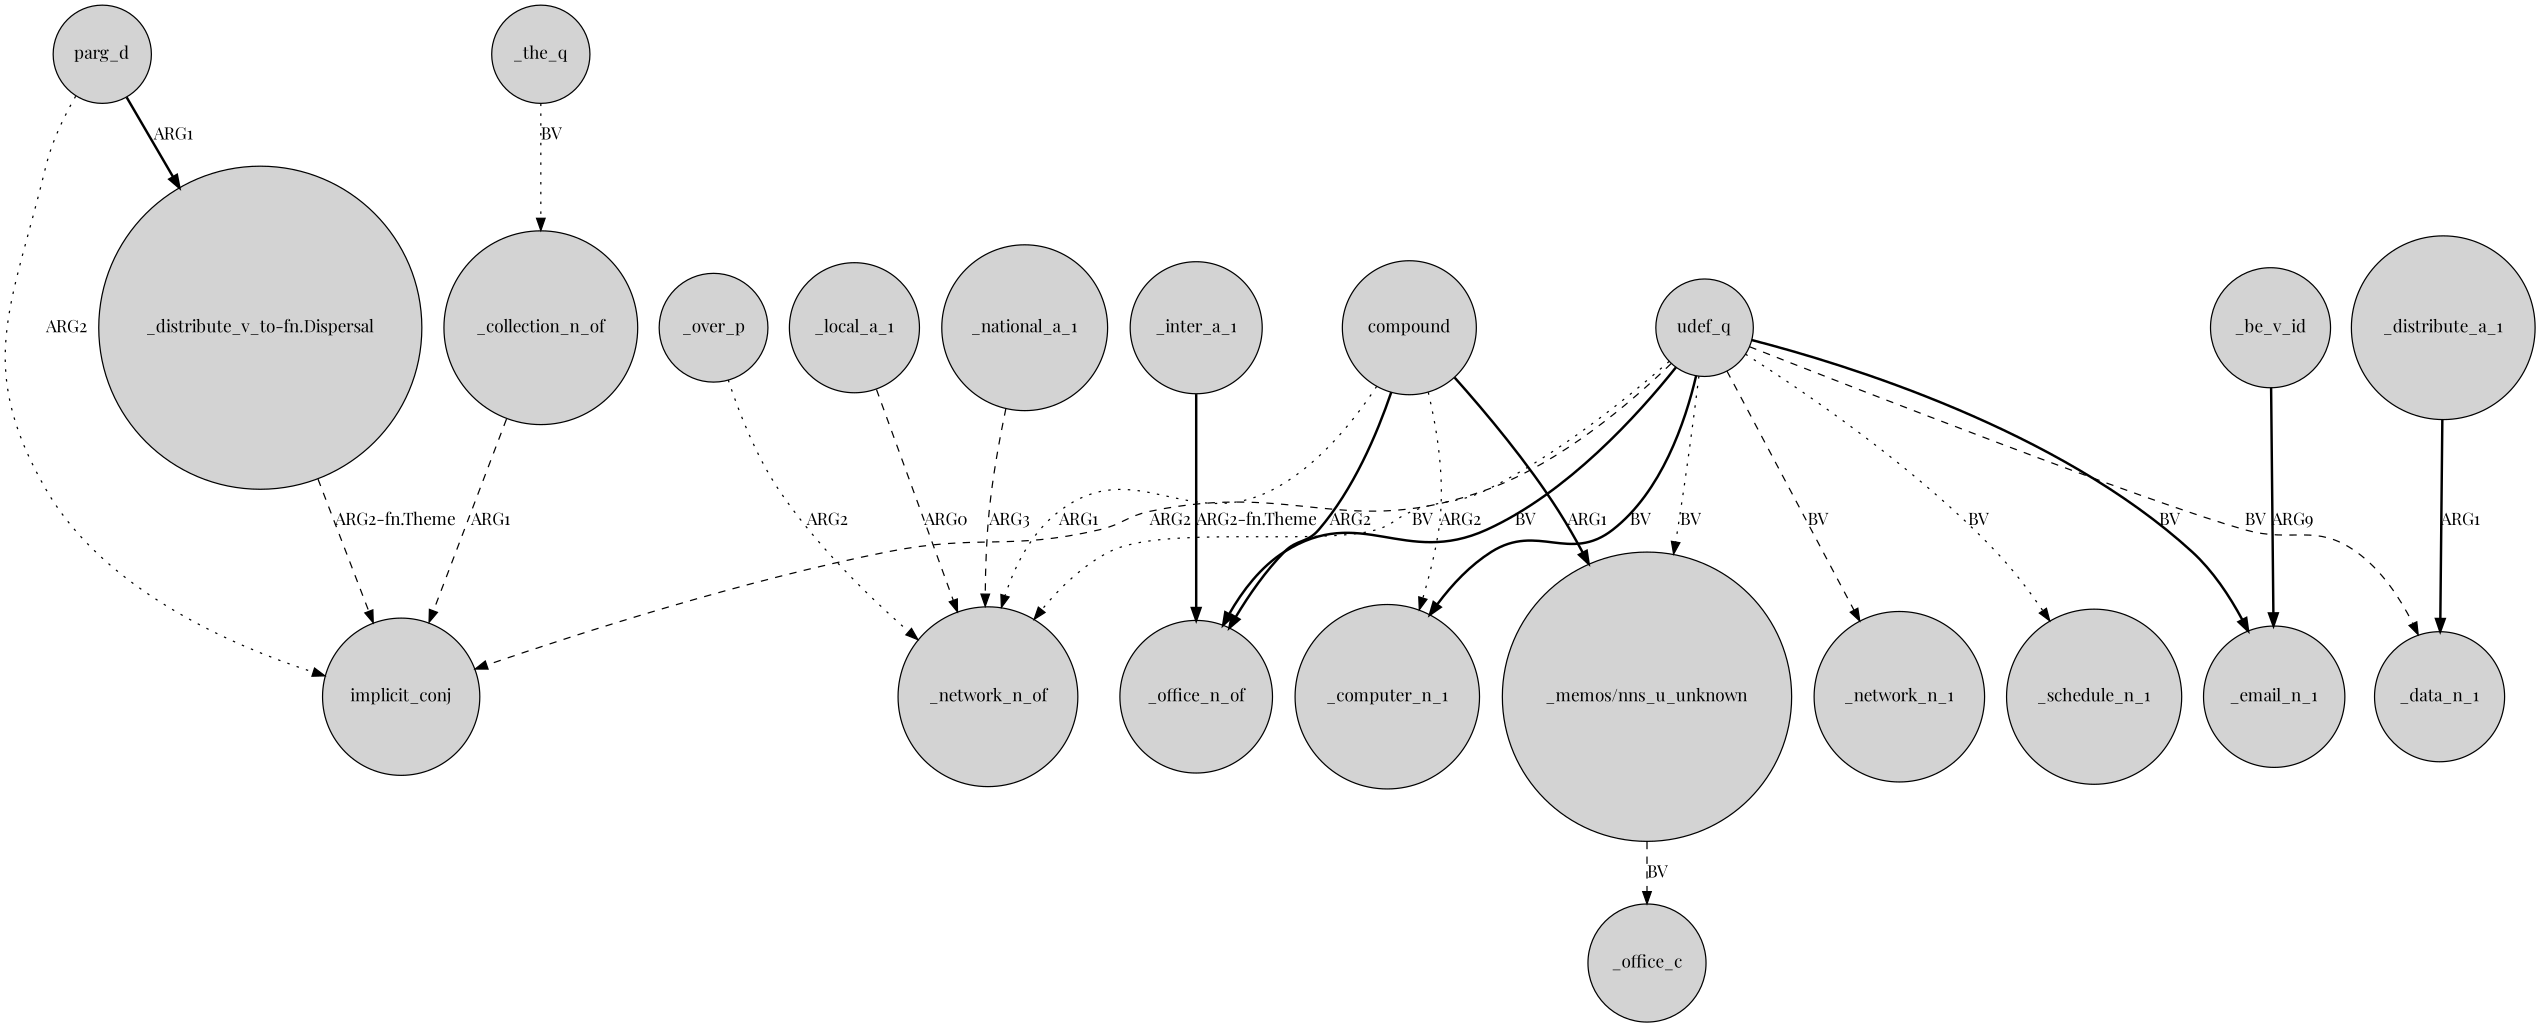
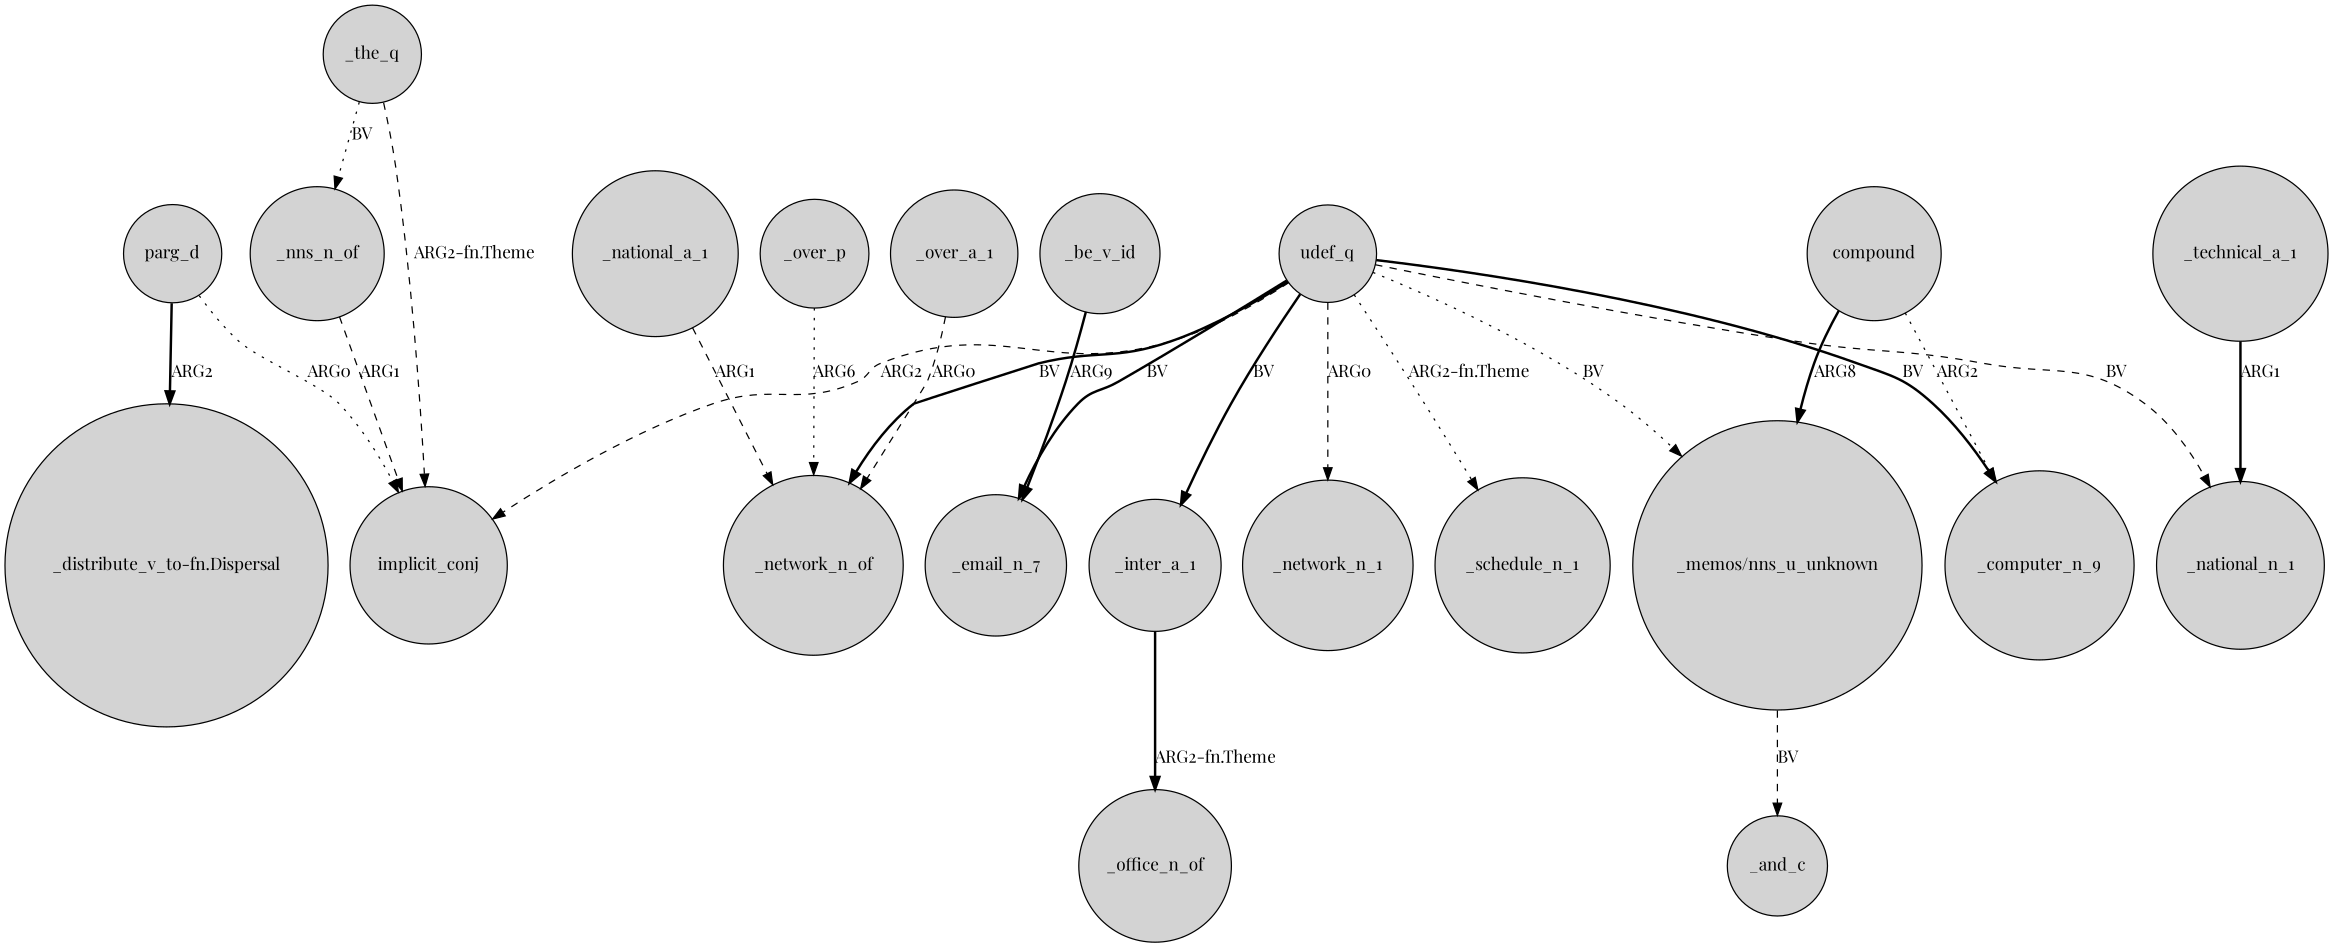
(174, 135) -> (192, 372)
(67, 328) -> (329, 372)
(541, 328) -> (317, 254)
(854, 328) -> (954, 254)
(2443, 328) -> (2240, 254)
(1176, 498) -> none
(1329, 517) -> none
(827, 521) -> (835, 372)
(1010, 521) -> (736, 372)
(1588, 521) -> (1836, 372)
(1819, 521) -> (1350, 372)
(1979, 521) -> (1469, 372)
(1385, 527) -> (1049, 361)
(1467, 536) -> (1238, 391)
(343, 545) -> (410, 287)
(1387, 697) -> (2040, 565)
(2274, 697) -> (996, 565)
(2440, 697) -> (2240, 565)
(1647, 963) -> (1777, 866)
